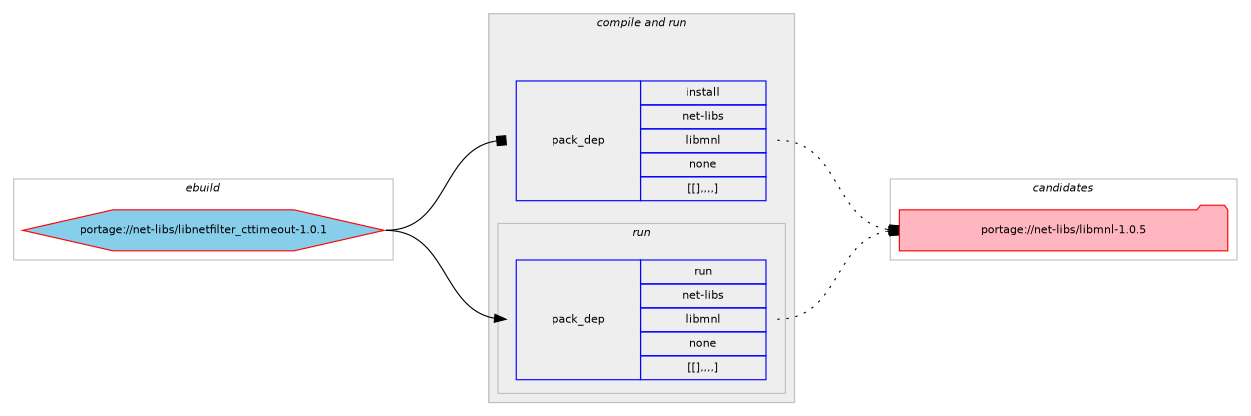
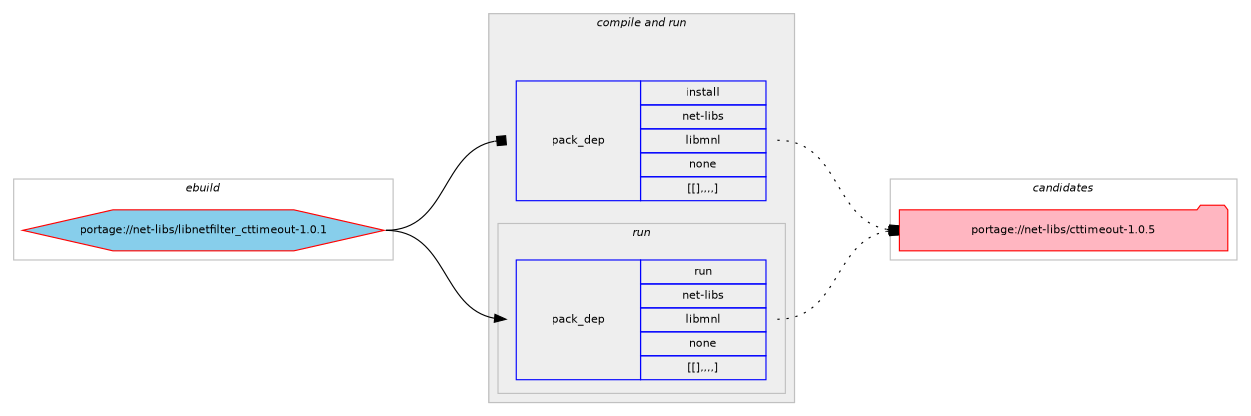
(1064, 230) -> (1064, 230)
